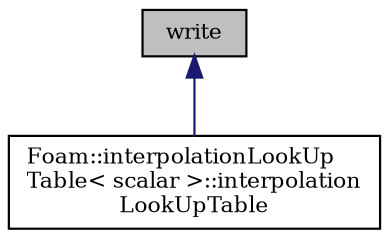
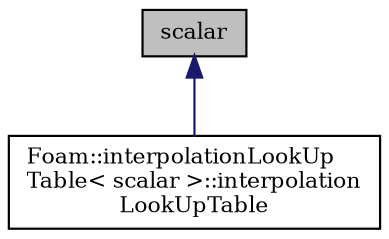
(194, 33) -> (194, 33)
